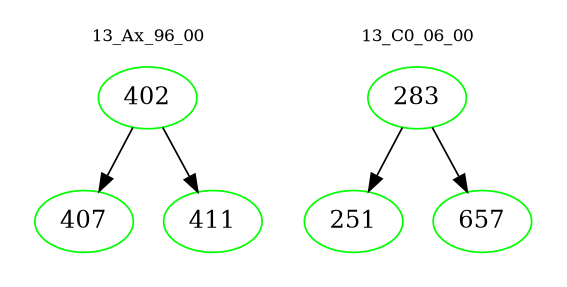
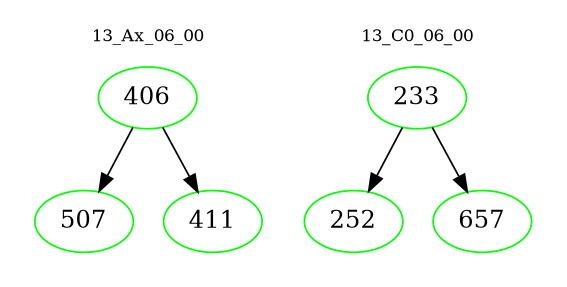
(148, 37) -> (148, 37)
(148, 98) -> (148, 98)
(417, 98) -> (417, 98)
(84, 221) -> (84, 221)
(354, 221) -> (354, 221)
